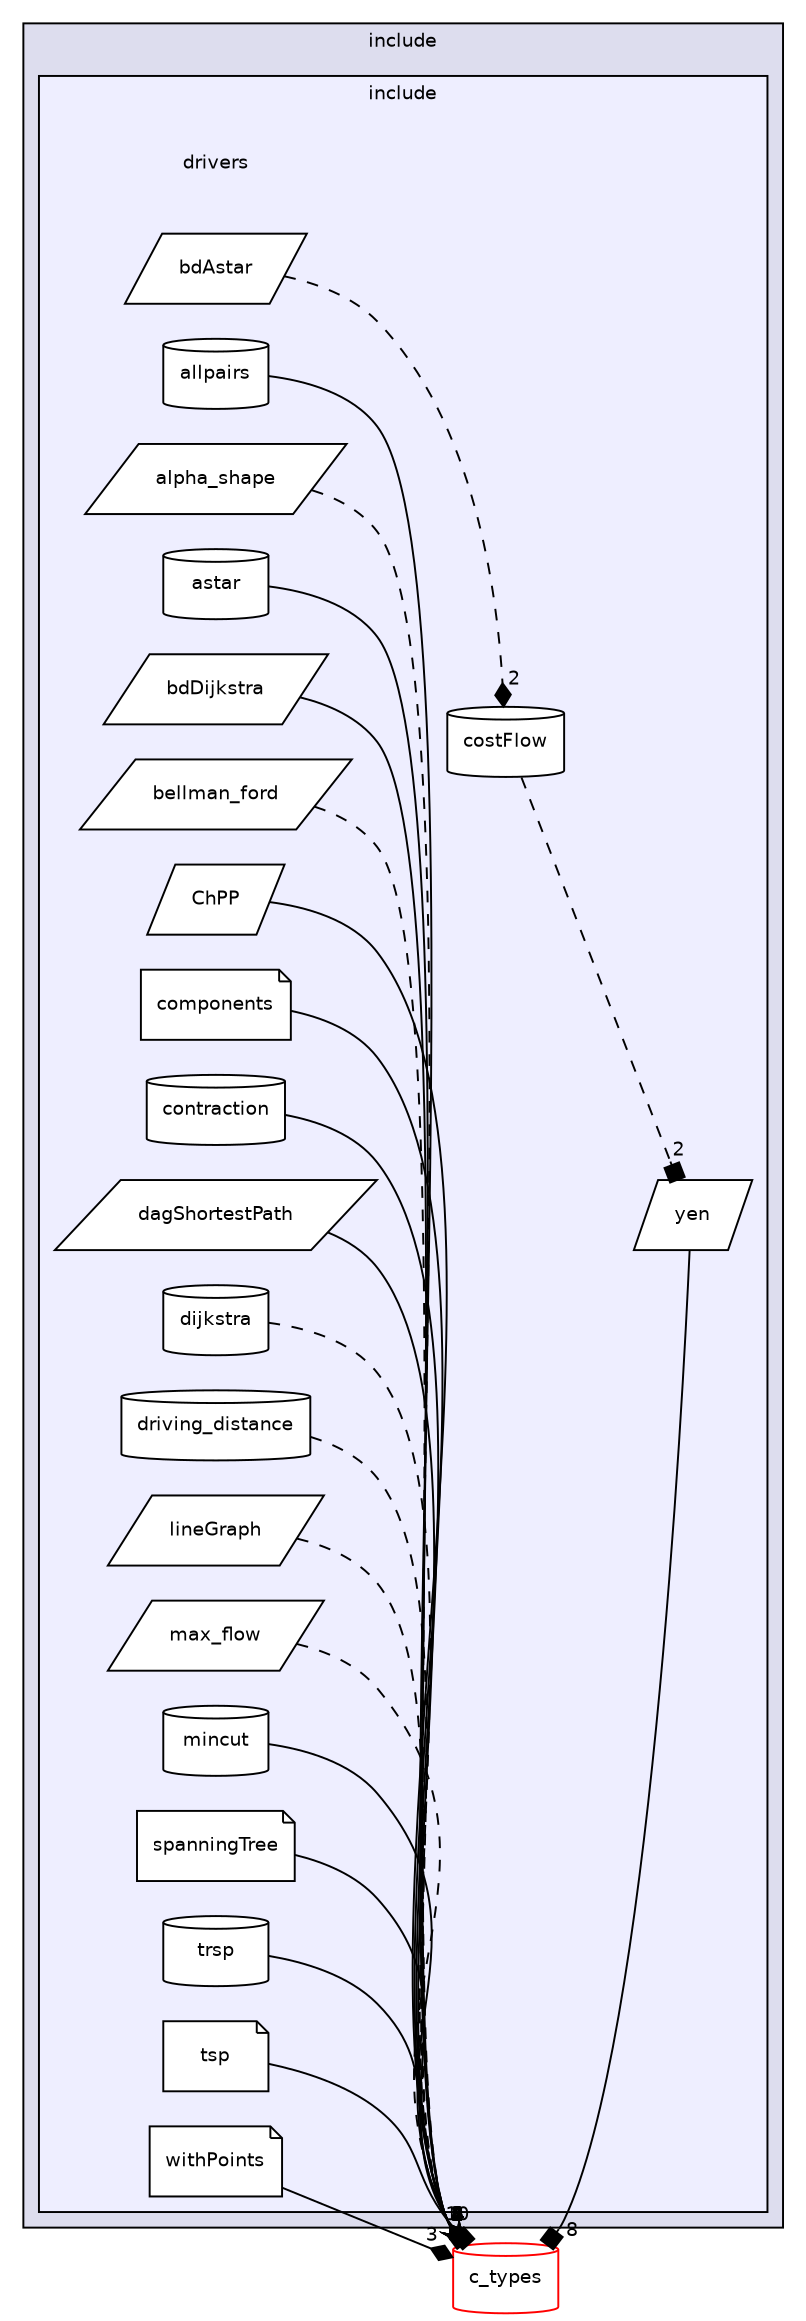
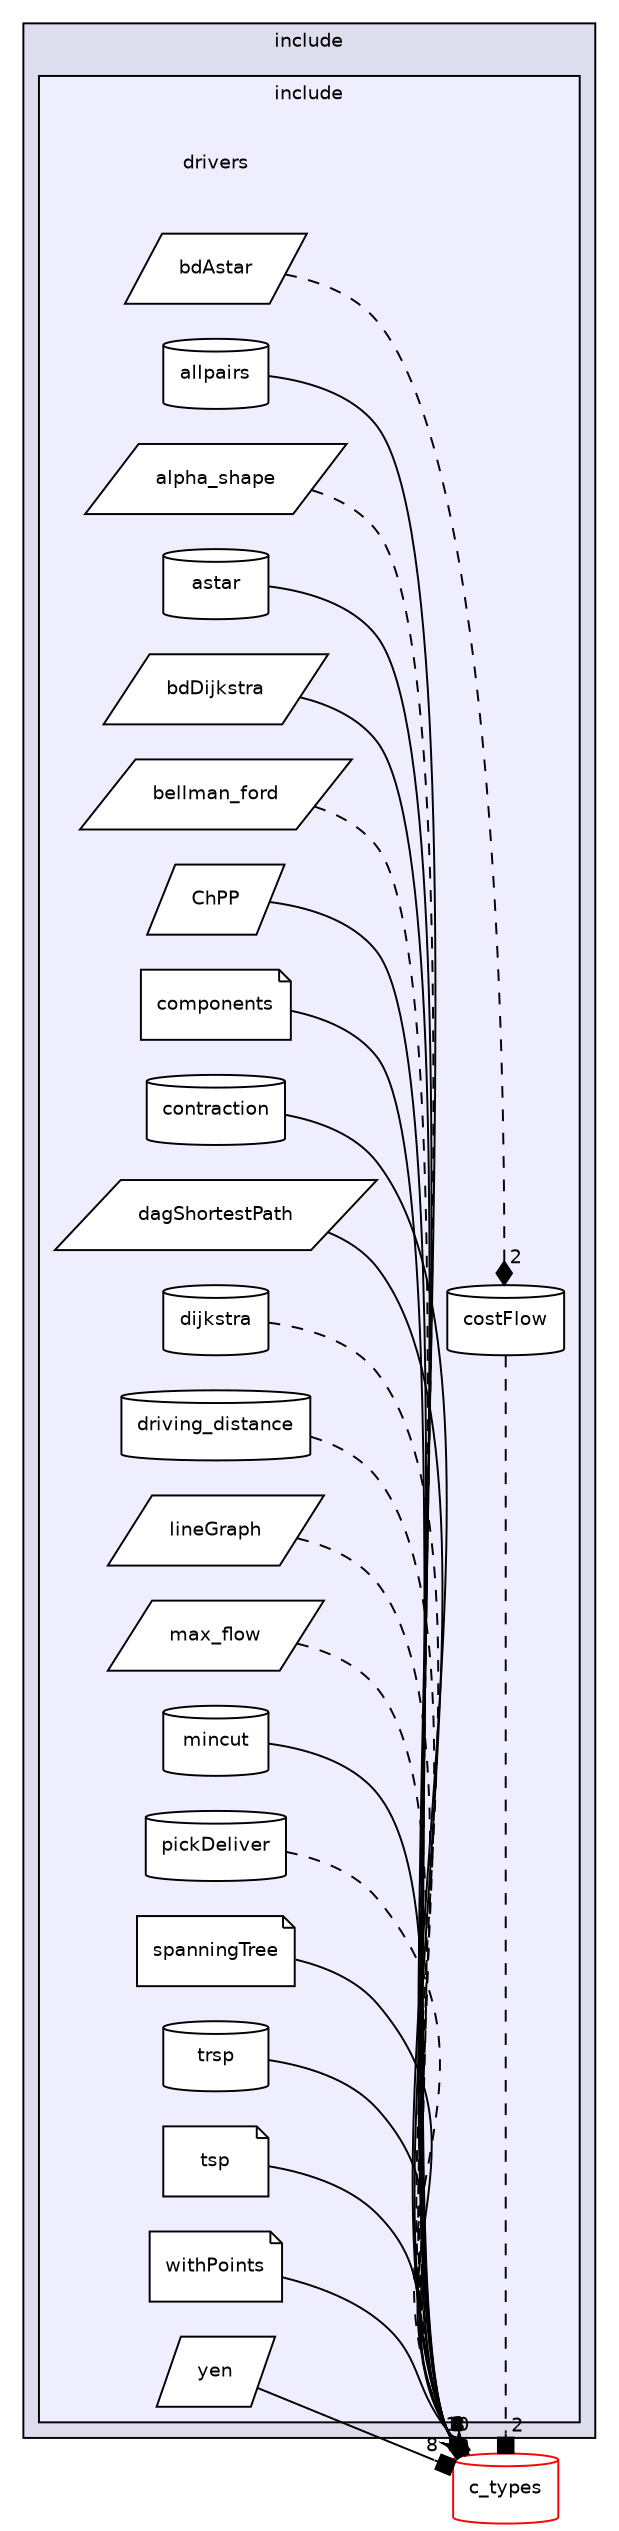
(596, 969) -> (506, 1894)
none -> (216, 1846)
(387, 2118) -> (402, 2247)
